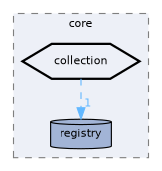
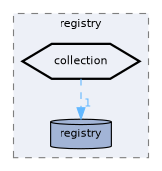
(81, 24) -> (81, 24)
